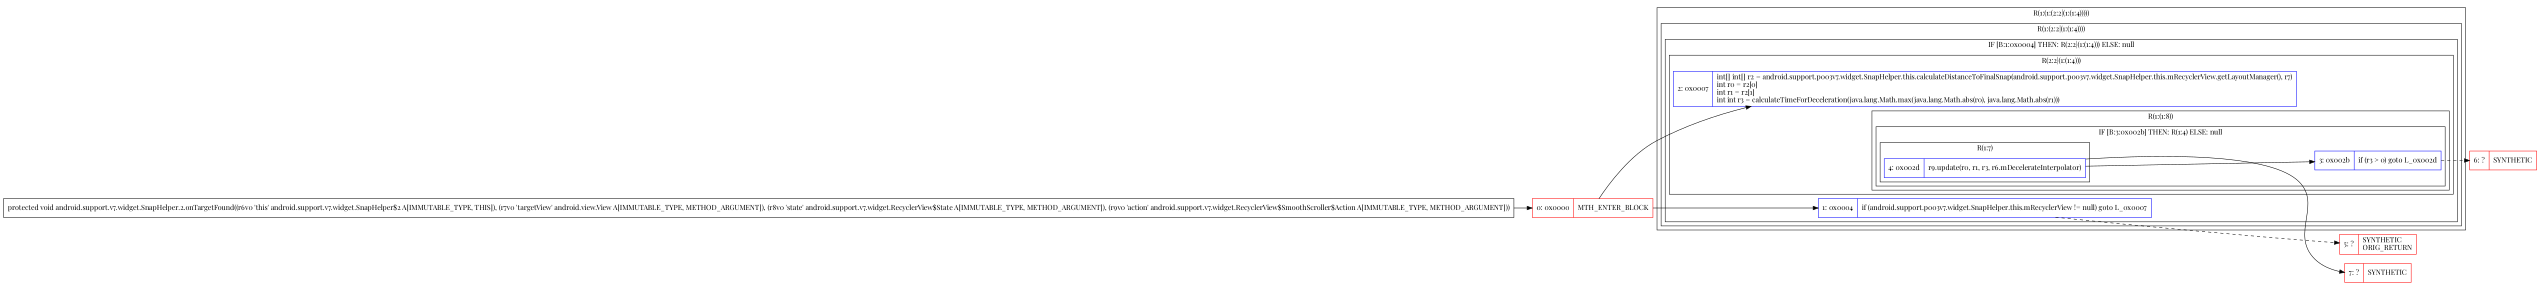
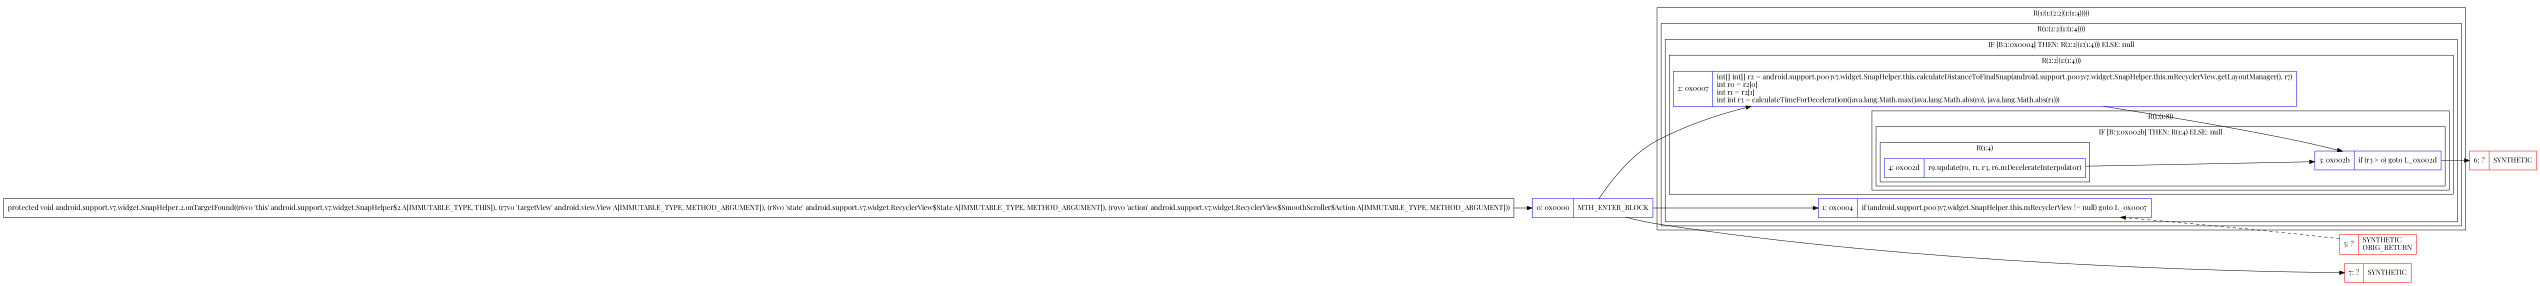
none -> (2203, 123)
(1985, 148) -> (1985, 148)
(2233, 160) -> (1981, 258)
(2453, 160) -> (2453, 160)
(1593, 208) -> (1593, 208)
(2223, 233) -> (2233, 228)
